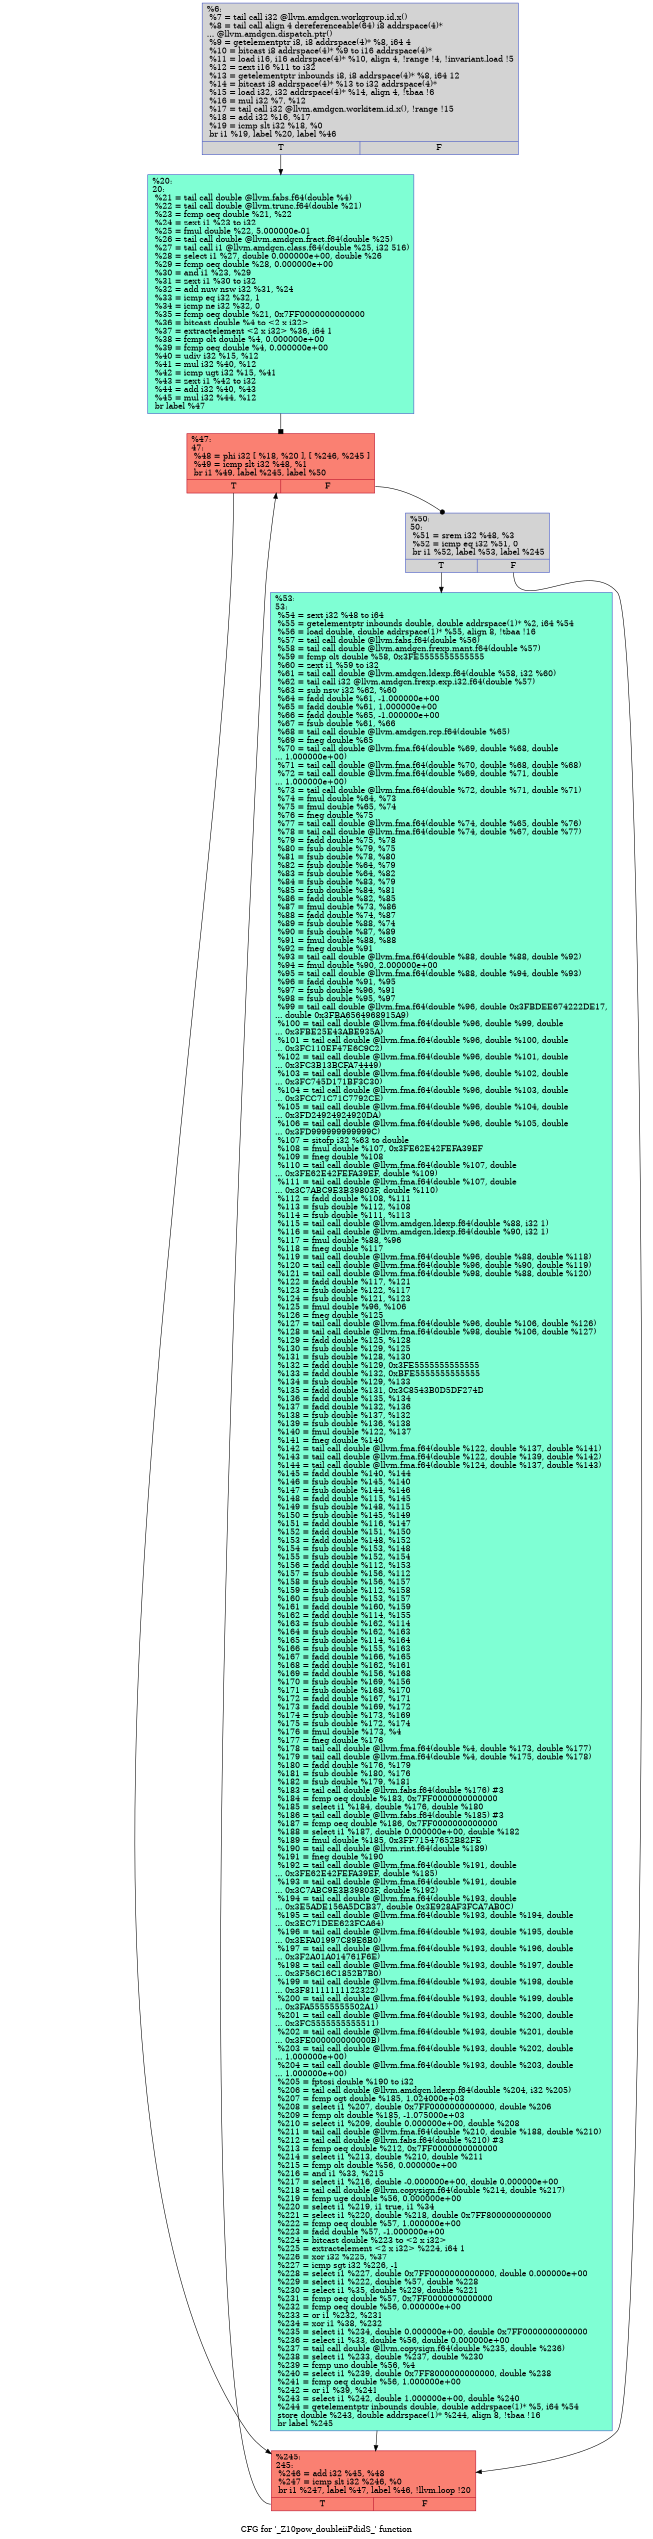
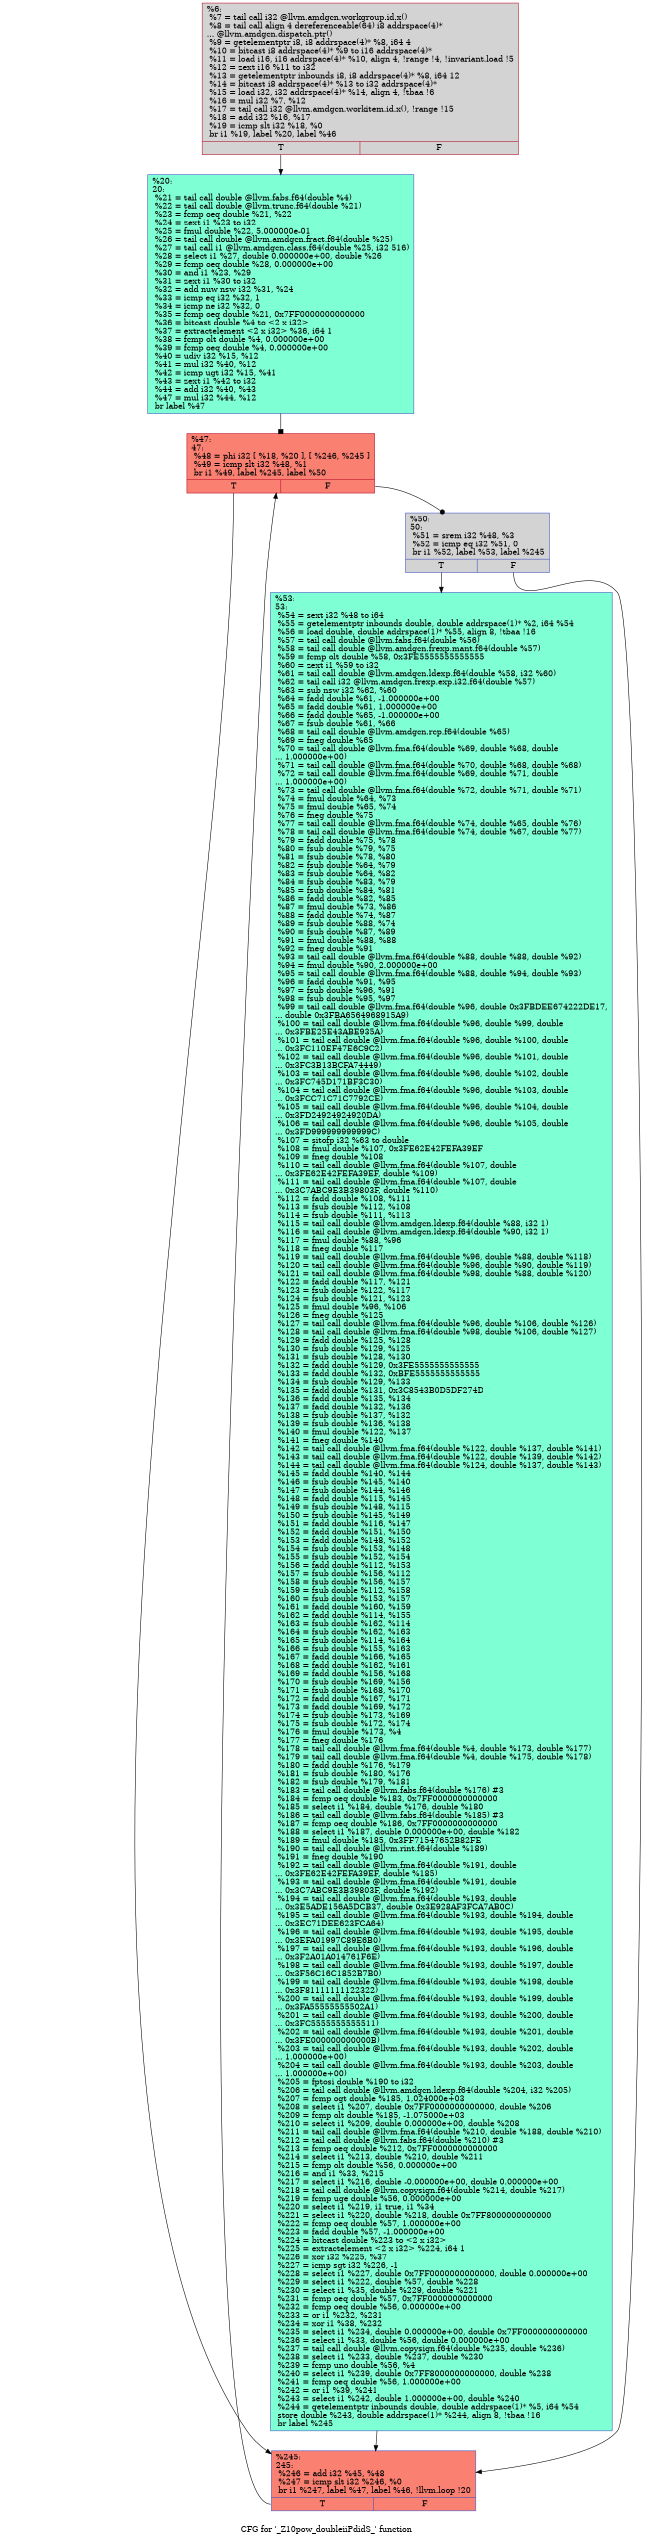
(360, 79) -> (360, 79)
(204, 398) -> (204, 398)
(374, 2481) -> (374, 2481)
